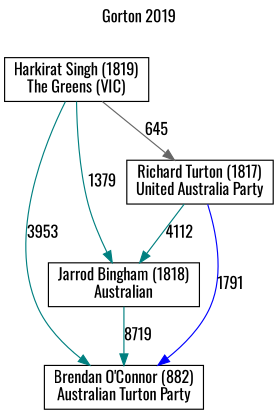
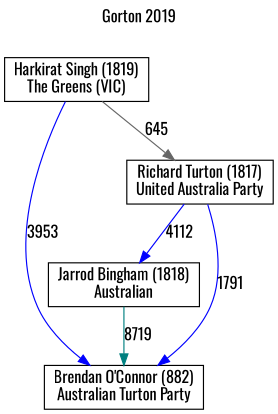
(83, 179) -> none
(166, 229) -> (166, 229)
(27, 236) -> (27, 236)
